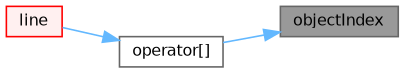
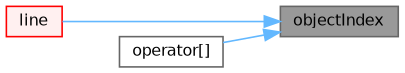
(83, 32) -> (163, 22)
